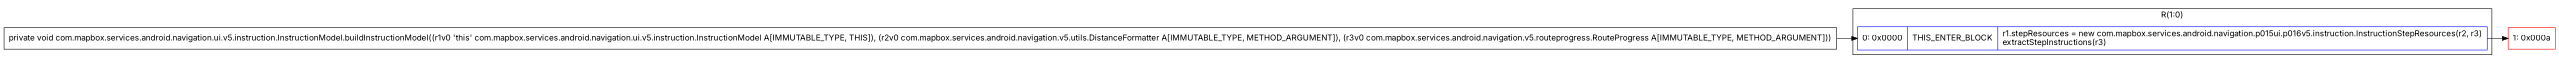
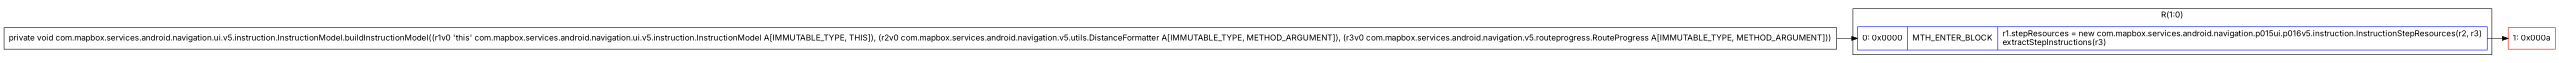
(1953, 38) -> (1953, 38)
